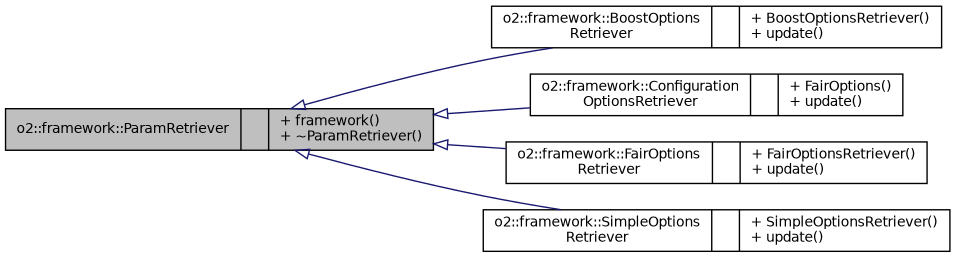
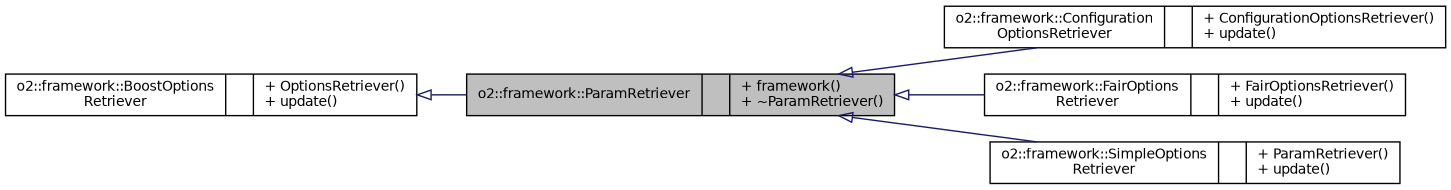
(841, 19) -> (335, 87)
(428, 73) -> (449, 95)
(841, 87) -> (1319, 19)
(845, 222) -> (1323, 154)
